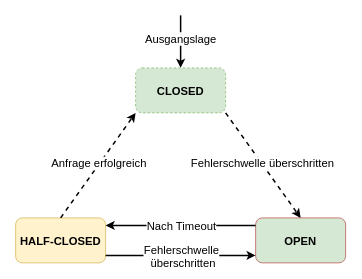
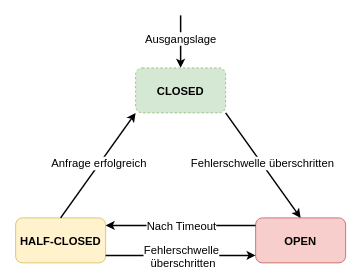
(242, 136) -> (242, 136)
(77, 194) -> (77, 194)
(300, 240) -> (300, 240)
